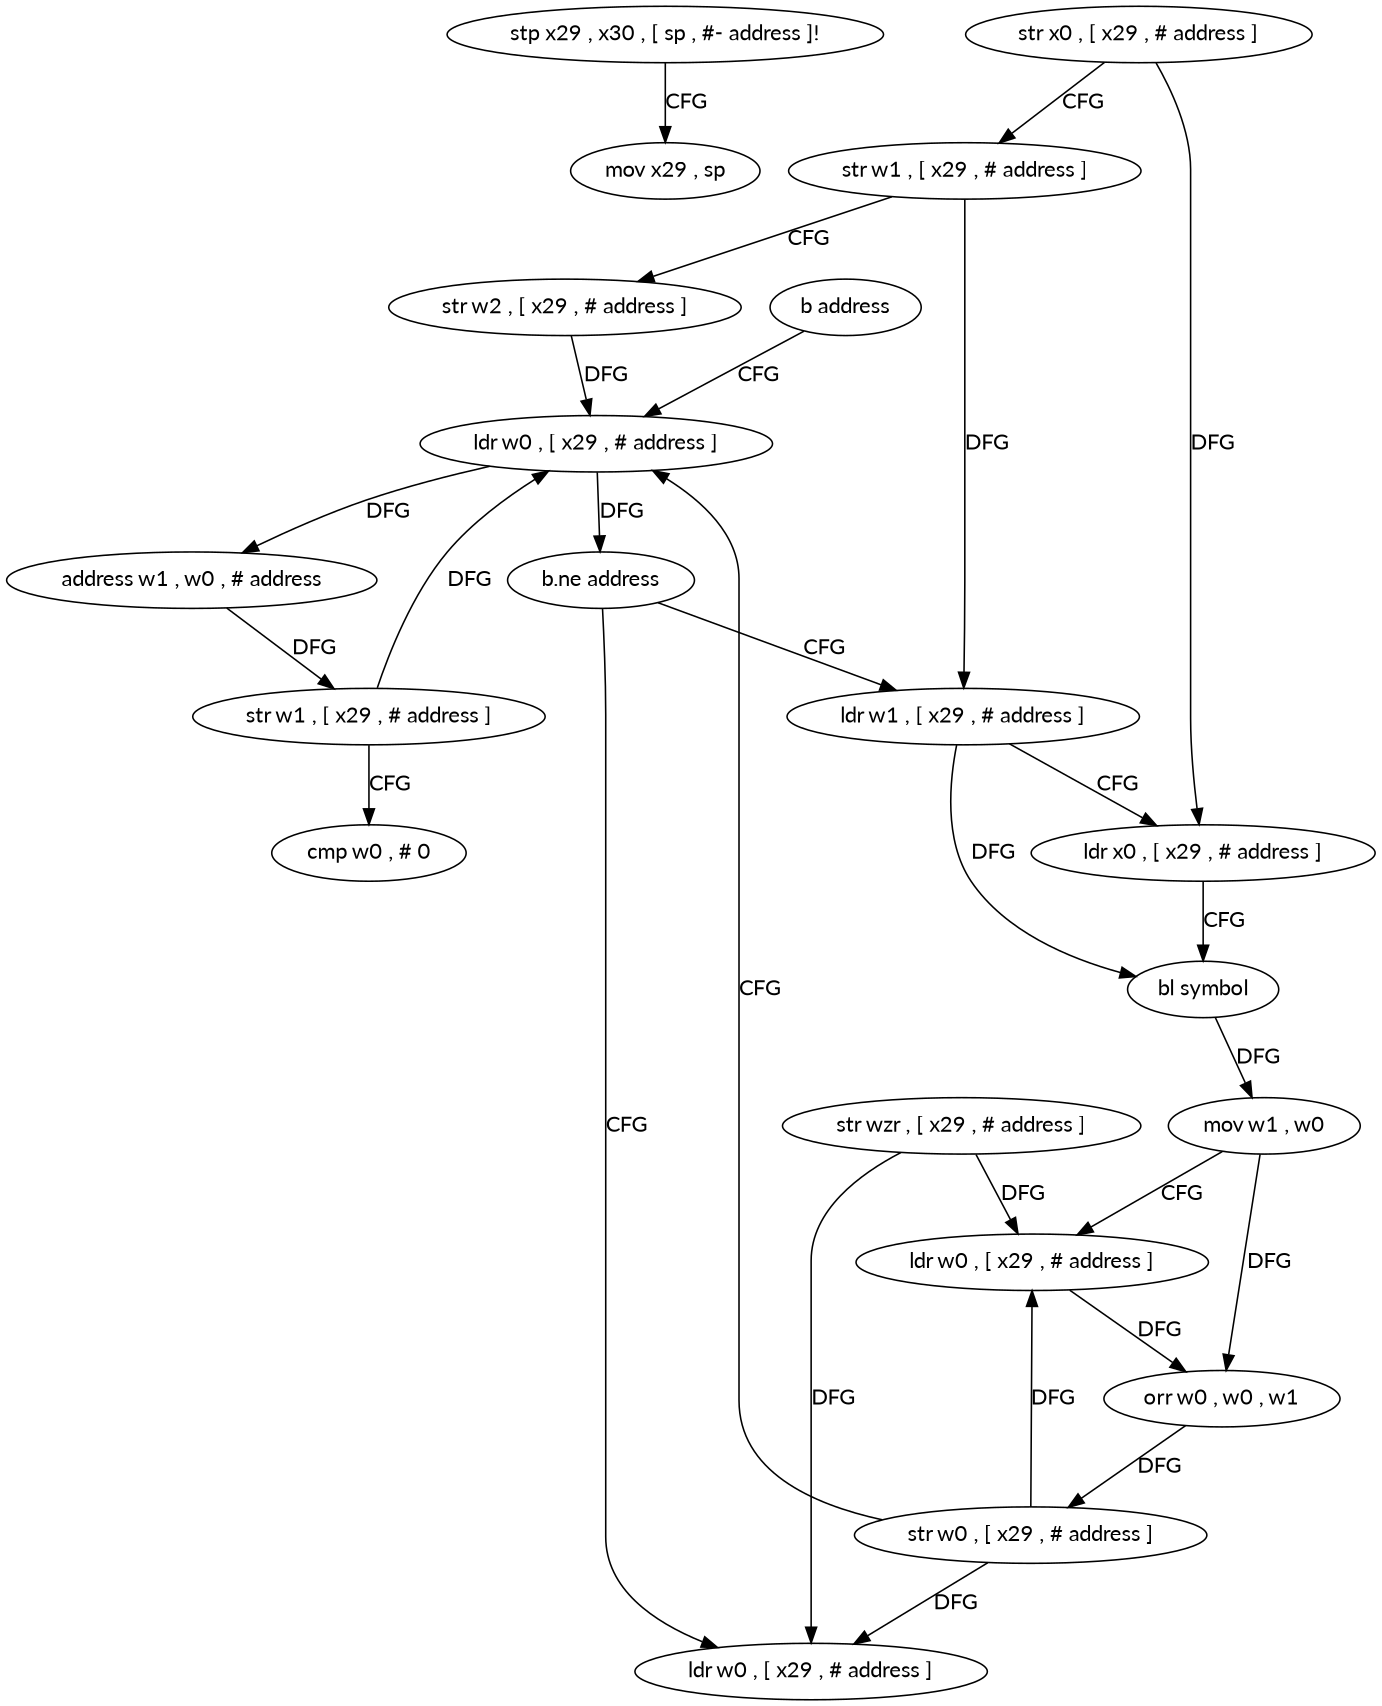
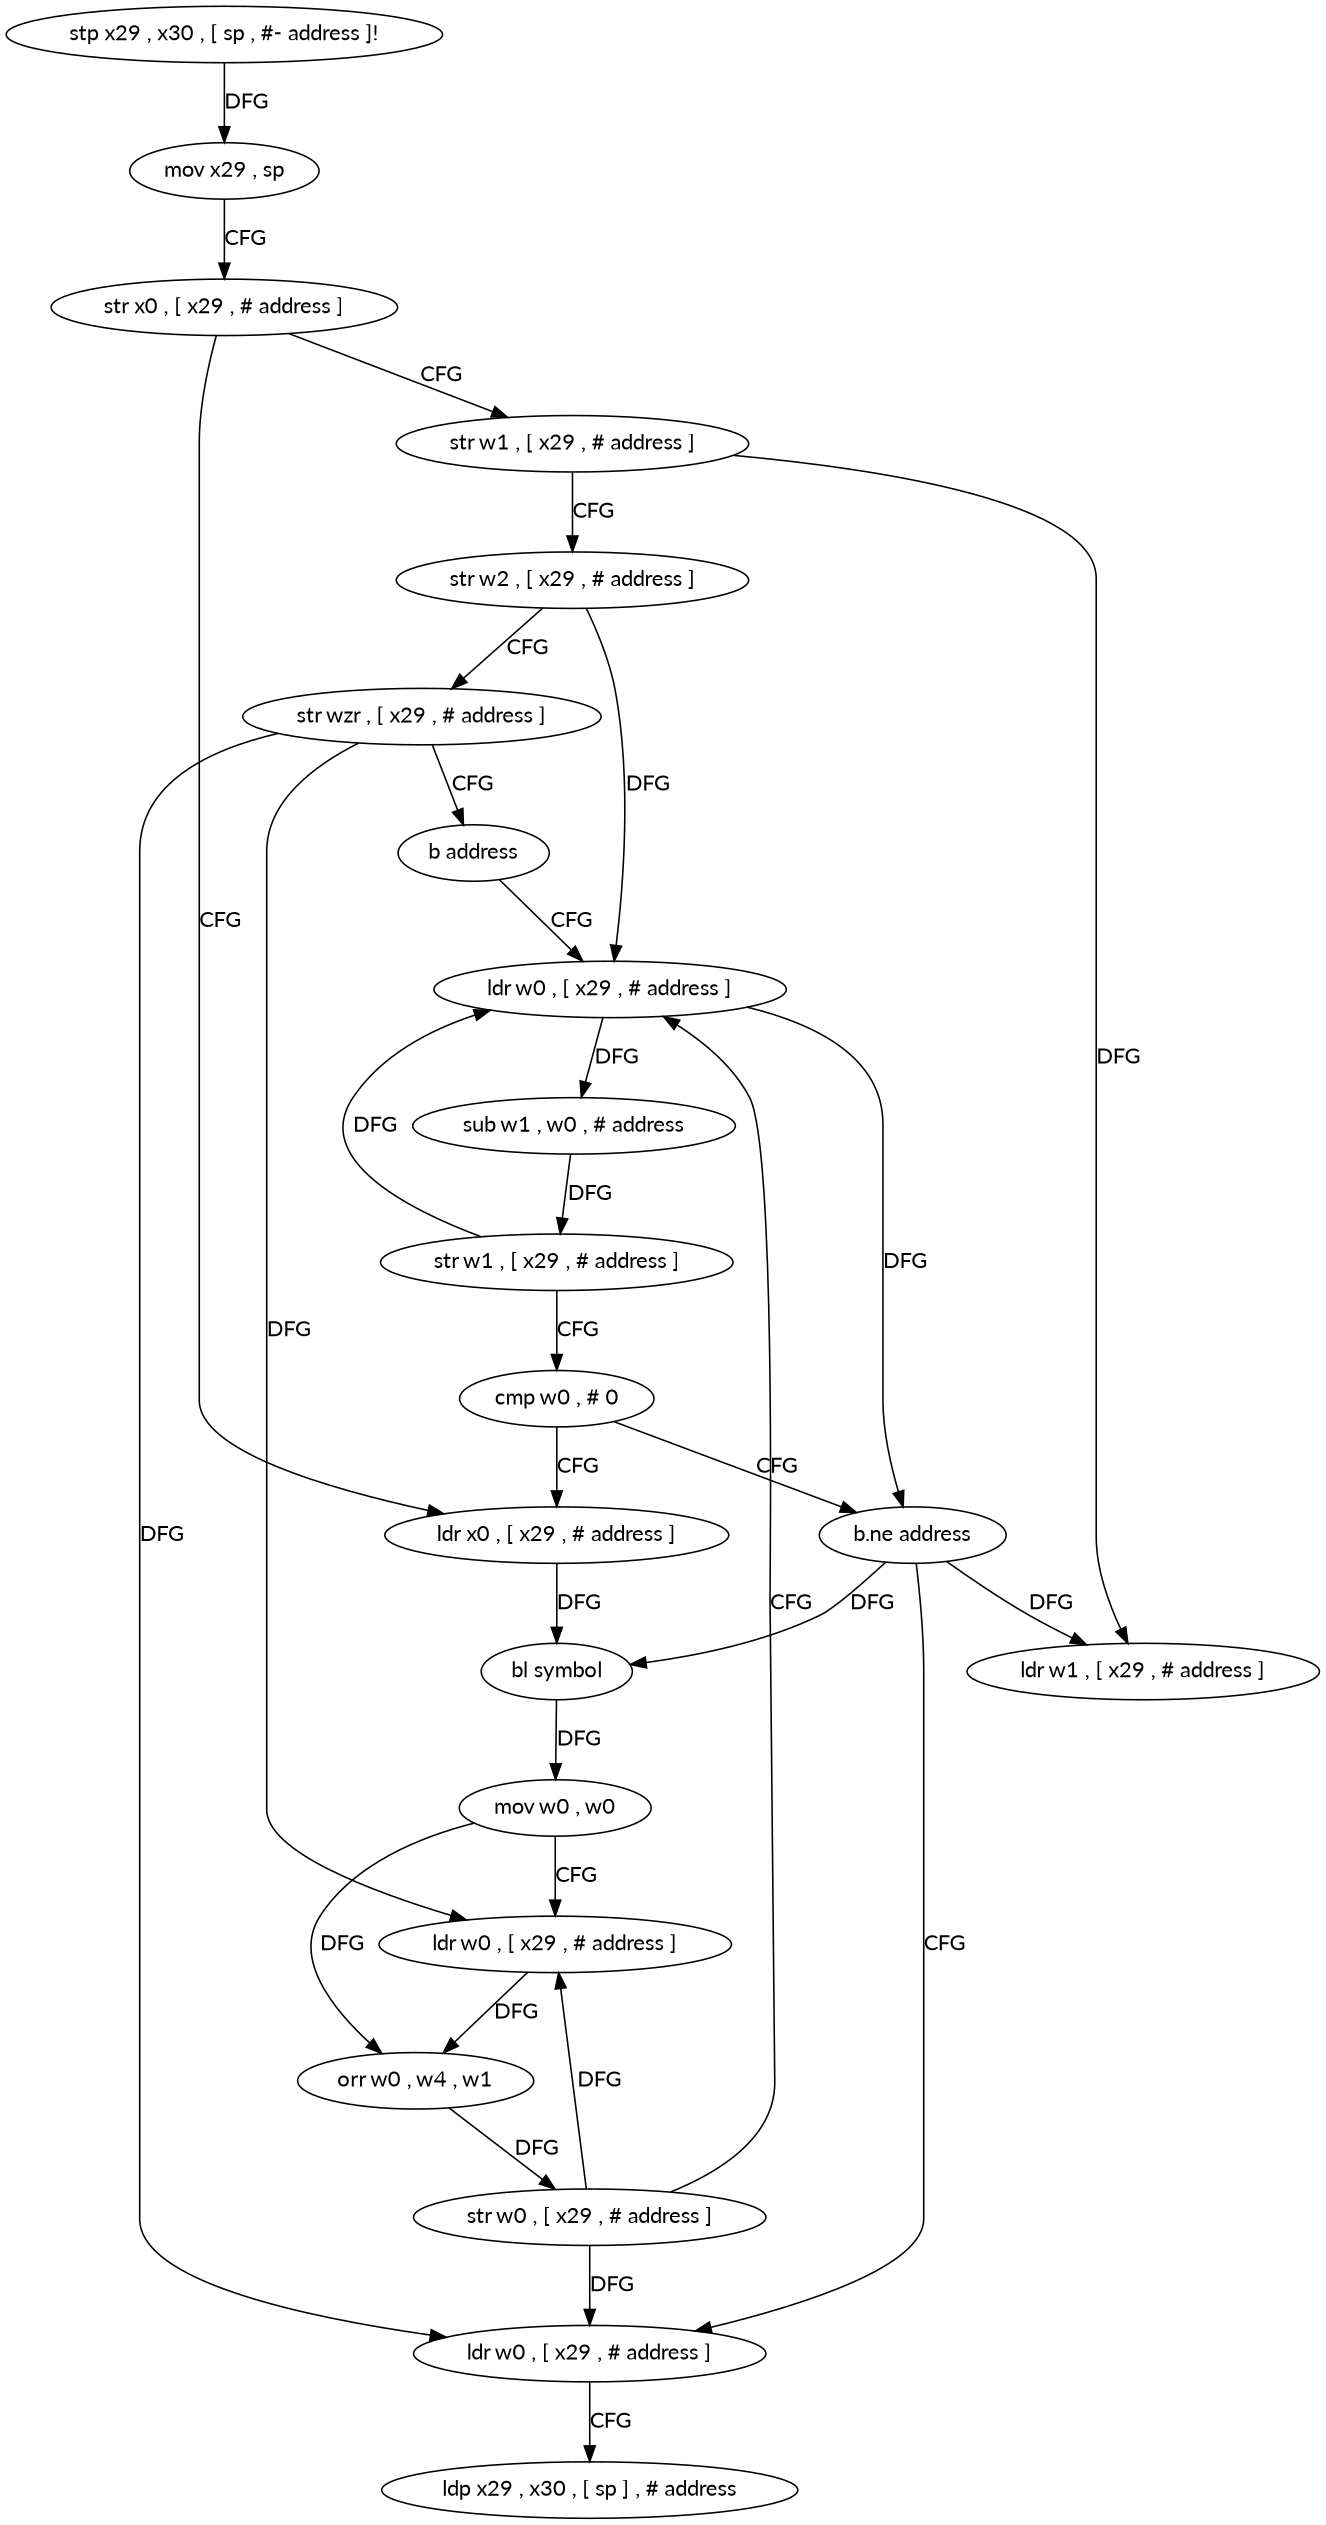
(687, 103) -> (247, 103)
none -> (224, 231)
(1213, 444) -> (221, 921)
(192, 580) -> (574, 1126)
none -> (503, 643)
(825, 648) -> (1052, 1603)
none -> (445, 777)
(1076, 781) -> (557, 1459)
(983, 896) -> (782, 1631)
(1225, 921) -> (580, 1603)
(1264, 1126) -> (555, 1808)
(1222, 1399) -> (416, 2081)
none -> (728, 1464)
none -> (590, 2490)
